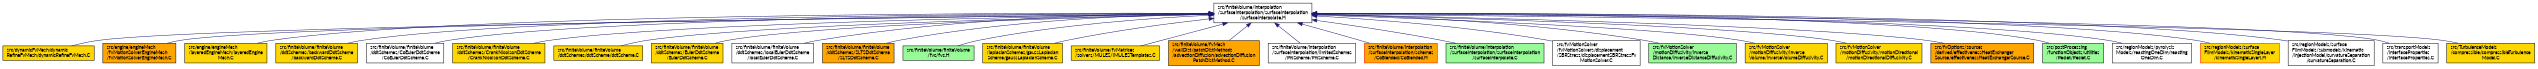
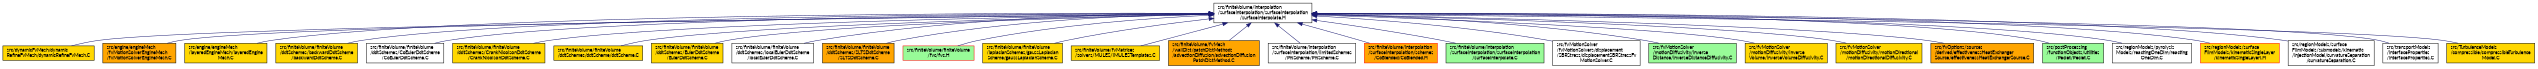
(939, 53) -> (939, 53)
